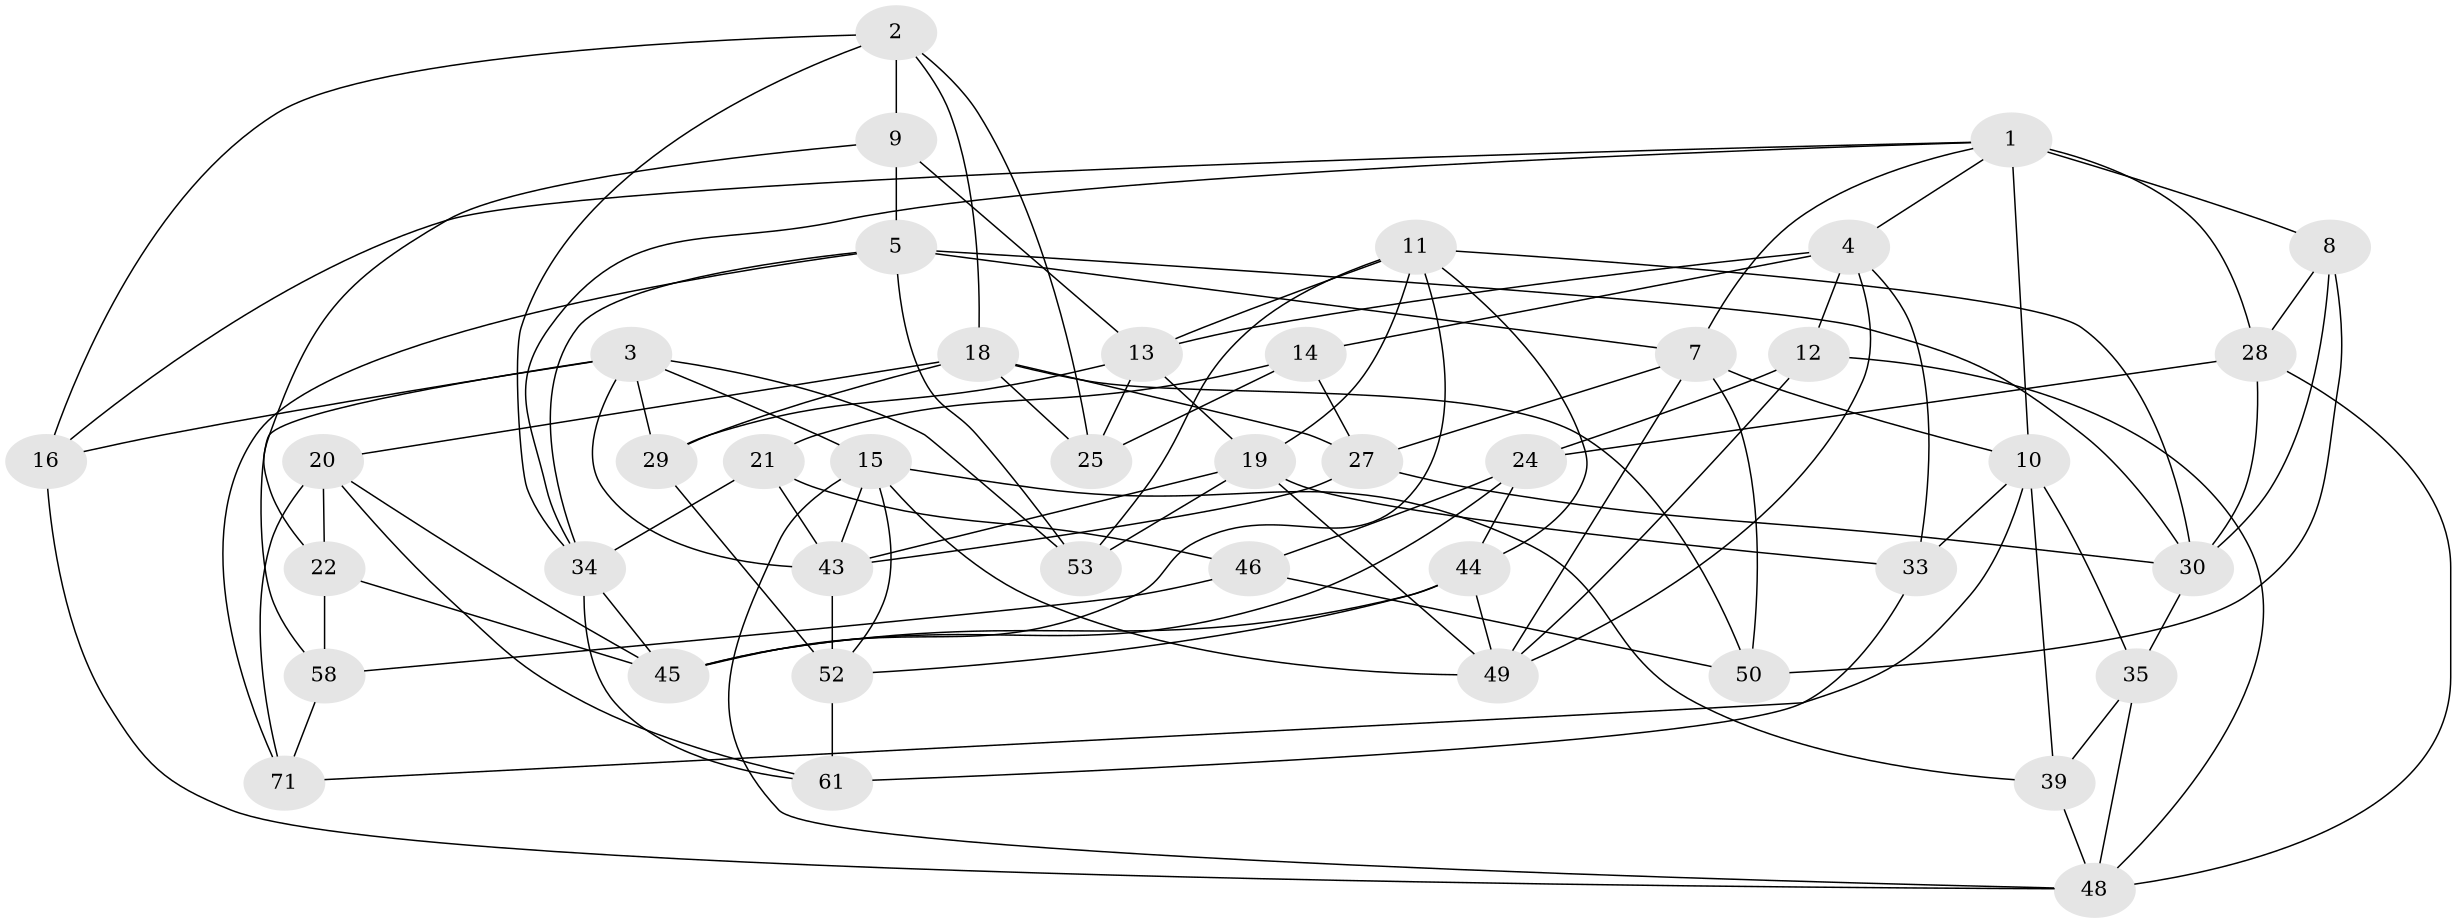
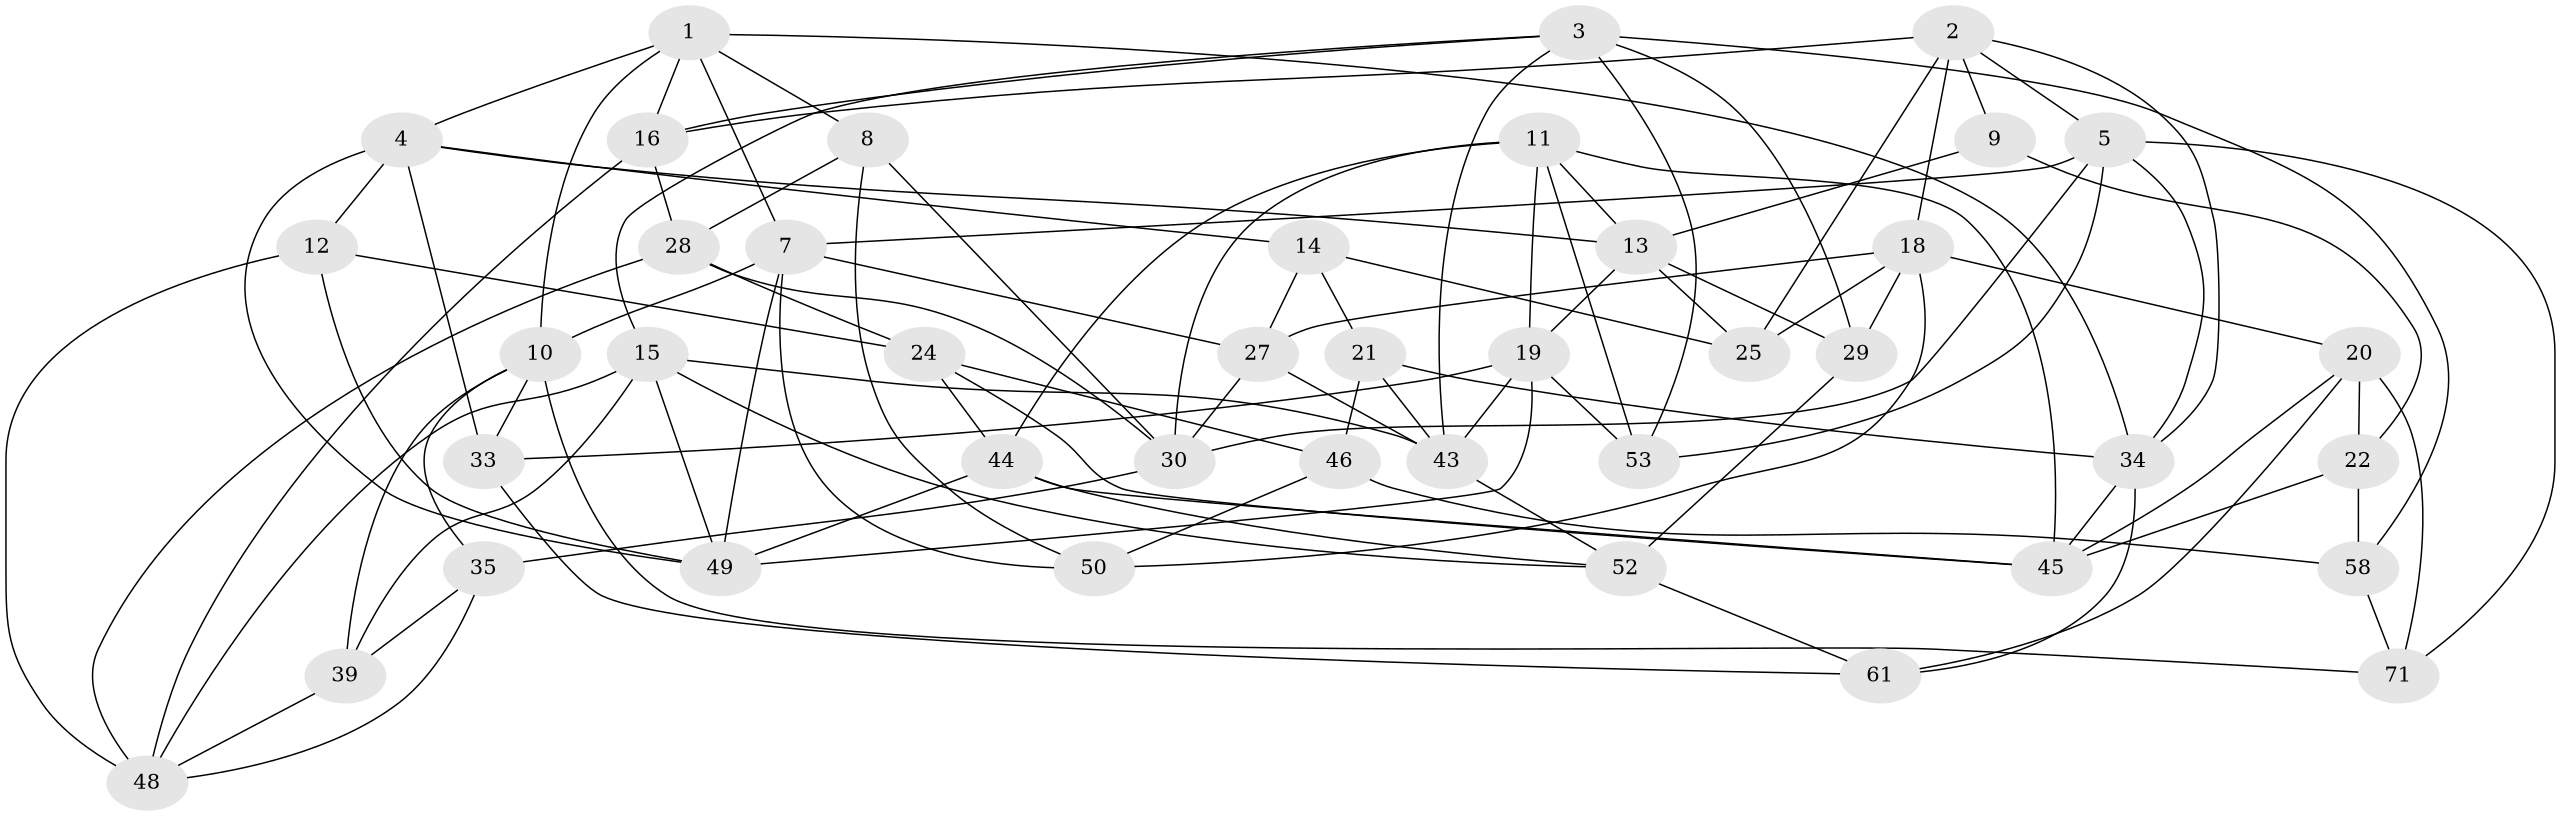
(896, 194) -> (2039, 93)
(2179, 207) -> (666, 202)
